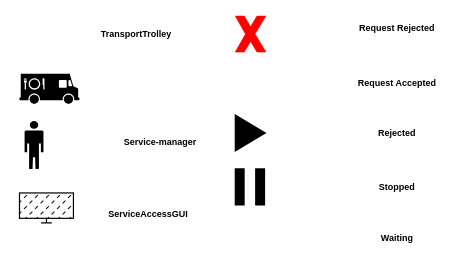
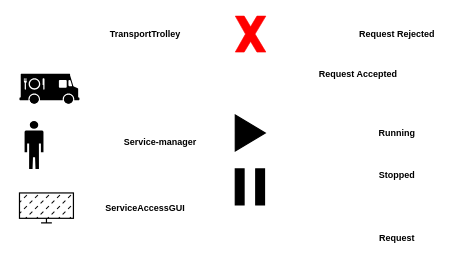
(398, 28) -> (398, 34)
(137, 34) -> (146, 34)
(398, 83) -> (359, 74)
(398, 133) -> (398, 133)
(398, 187) -> (398, 175)
(149, 214) -> (146, 208)
(398, 238) -> (398, 238)
